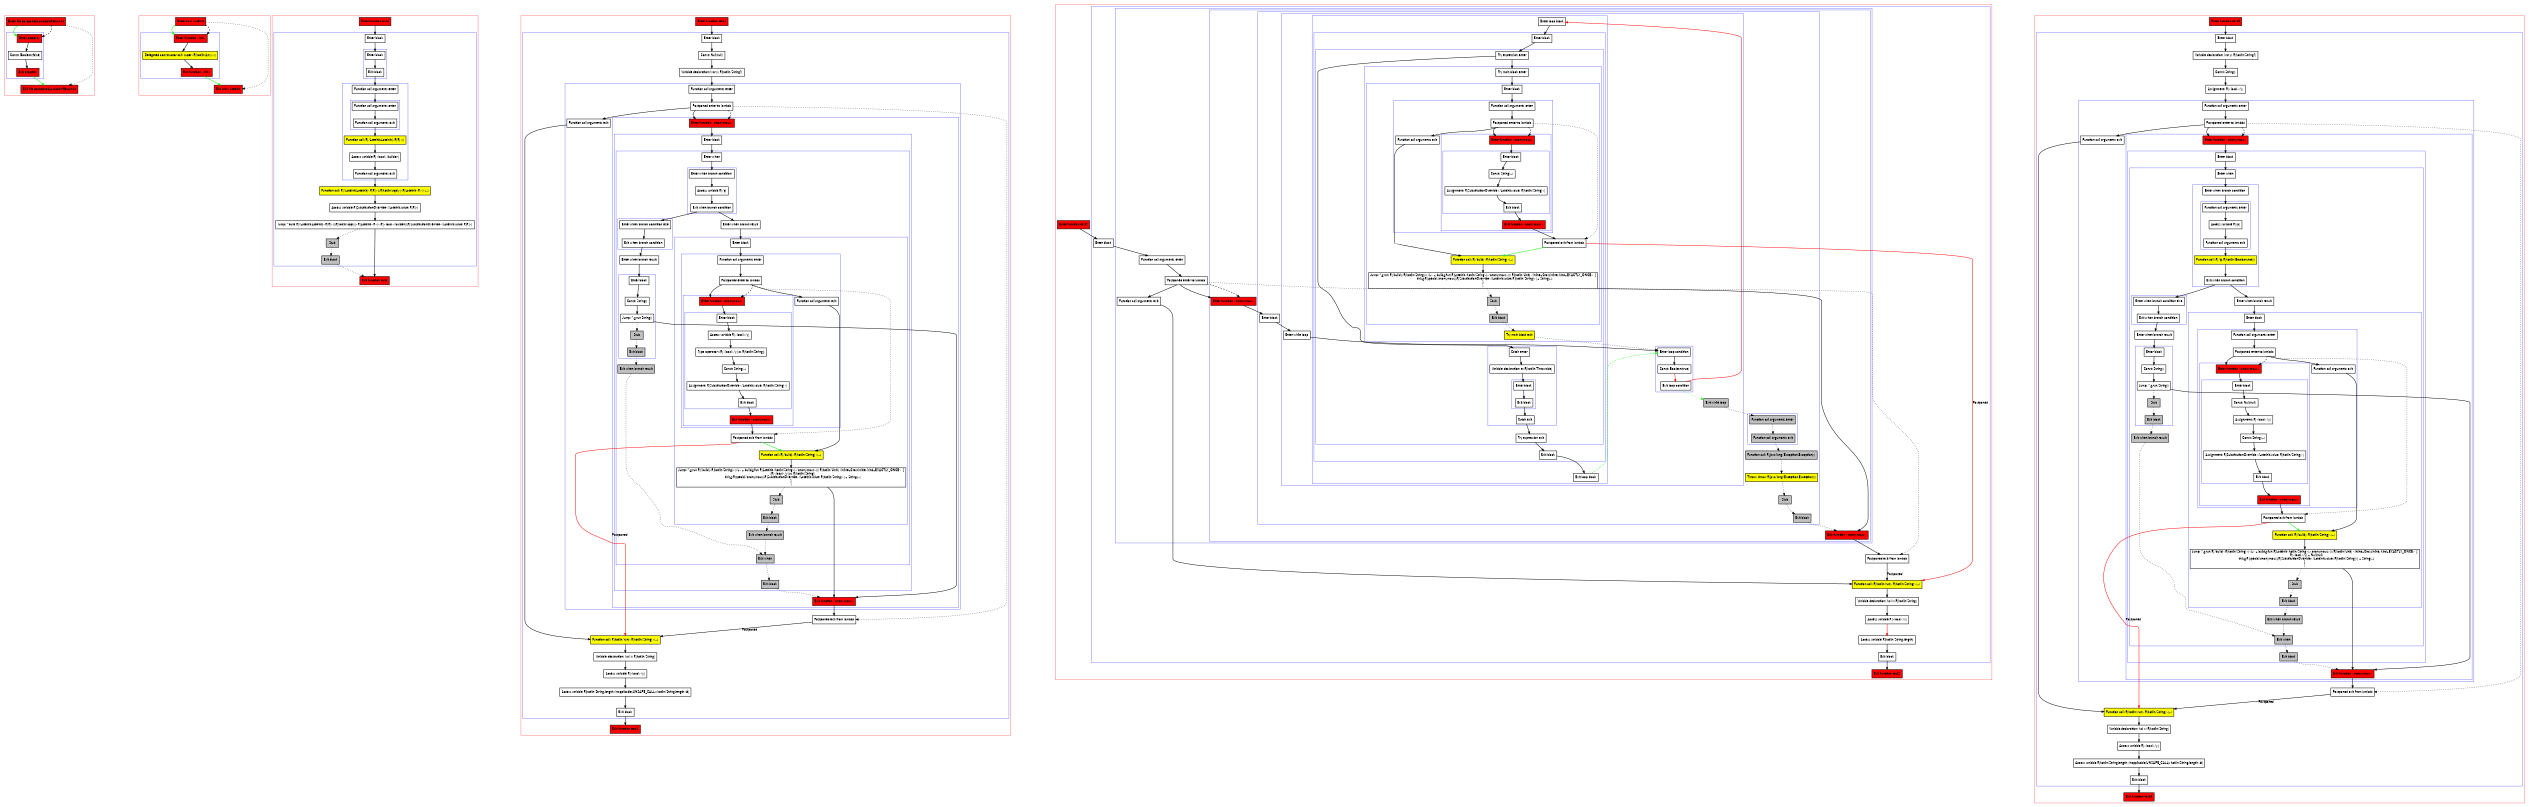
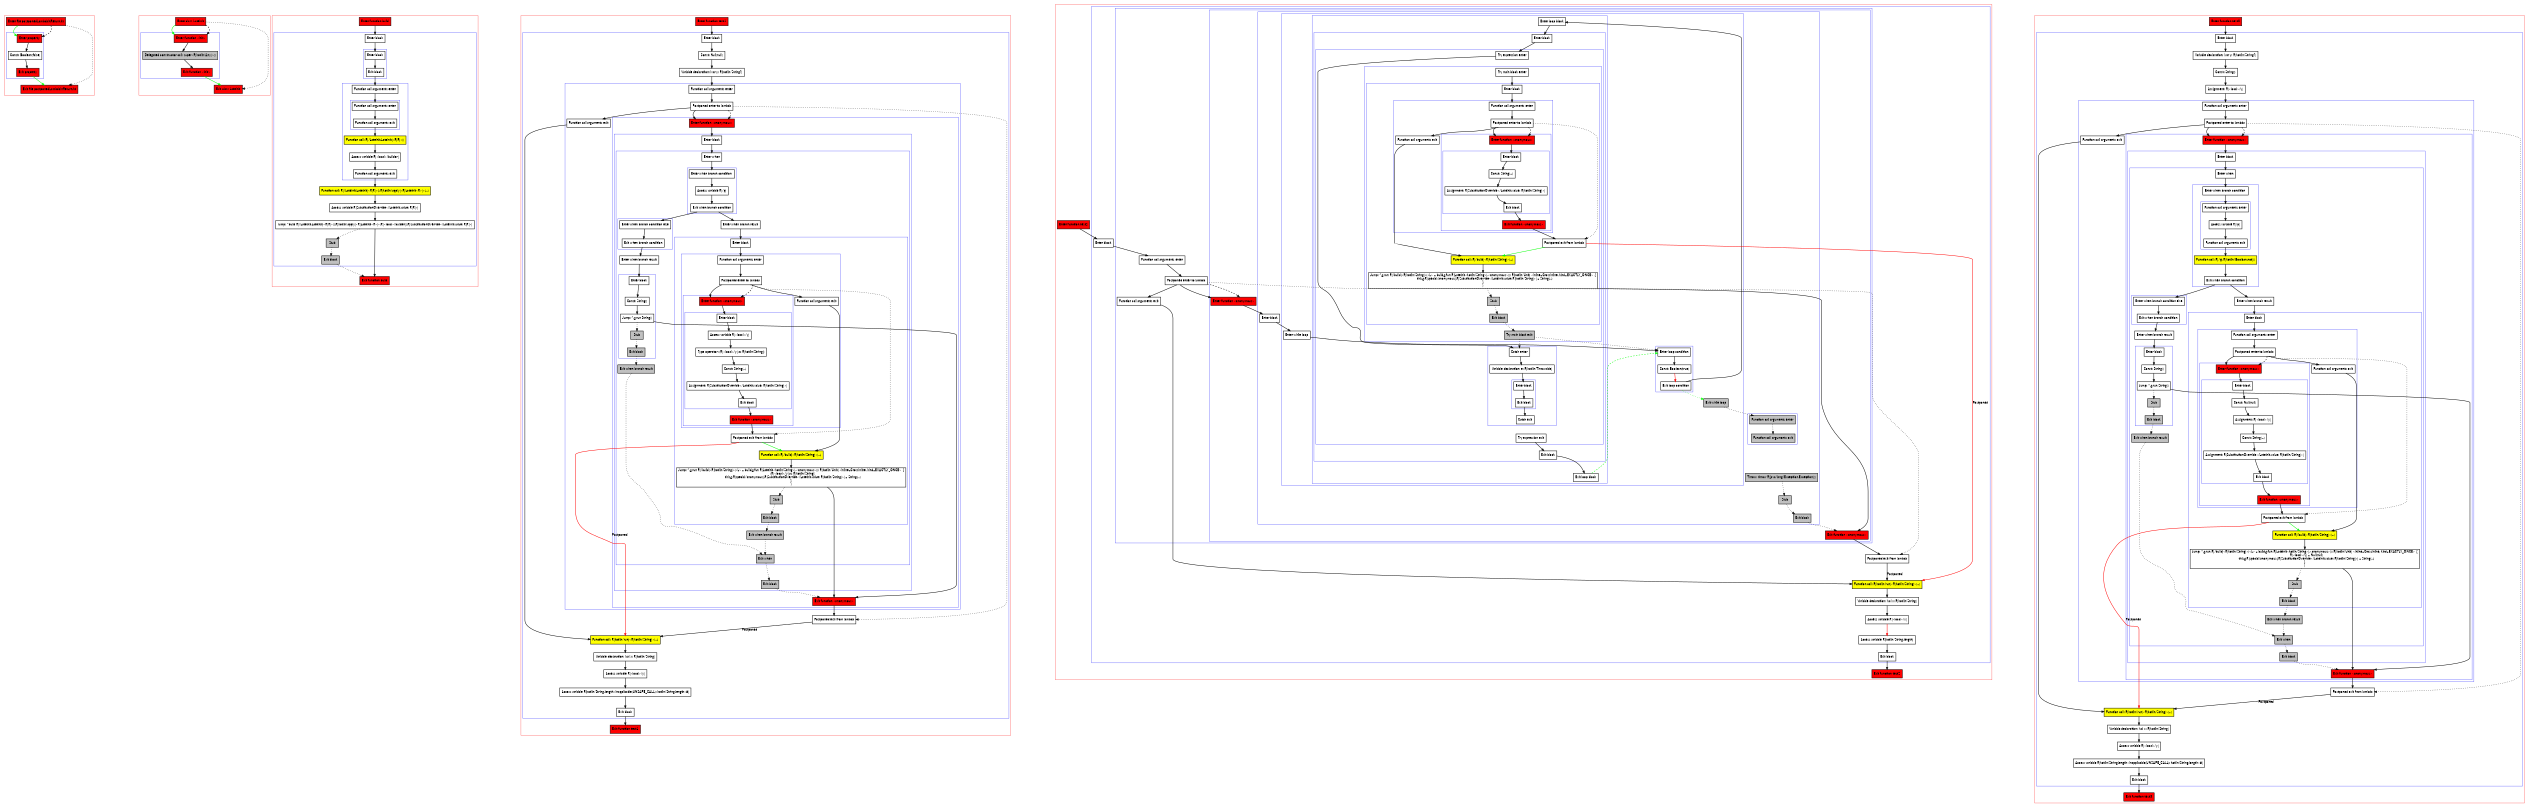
(180, 55) -> (180, 55)
(1512, 63) -> none
(1741, 146) -> (1741, 146)
(1519, 335) -> (1519, 335)
none -> (1519, 343)
(1528, 428) -> none
(1781, 455) -> none
(1782, 477) -> (1782, 477)
